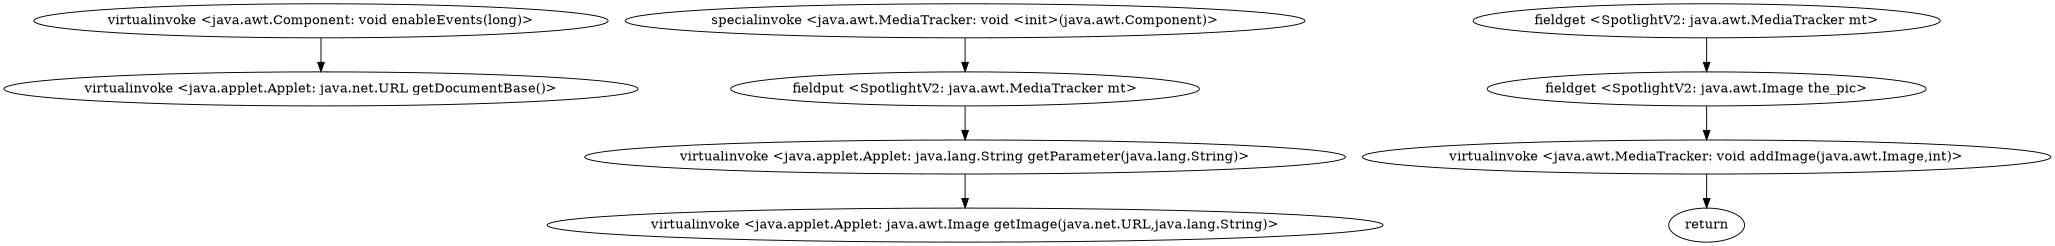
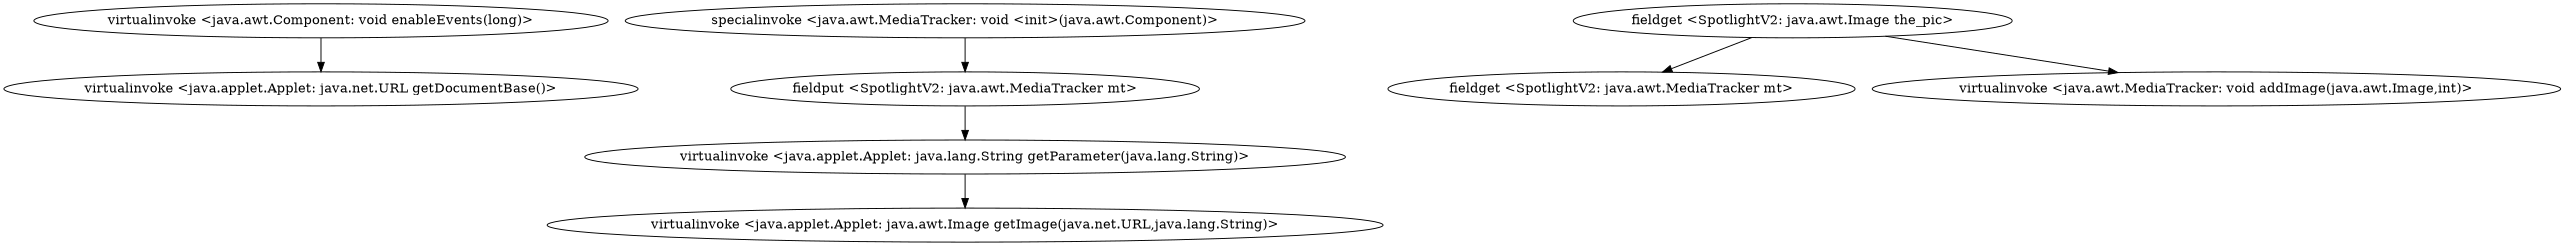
(1707, 50) -> (1712, 53)
(1707, 225) -> none
